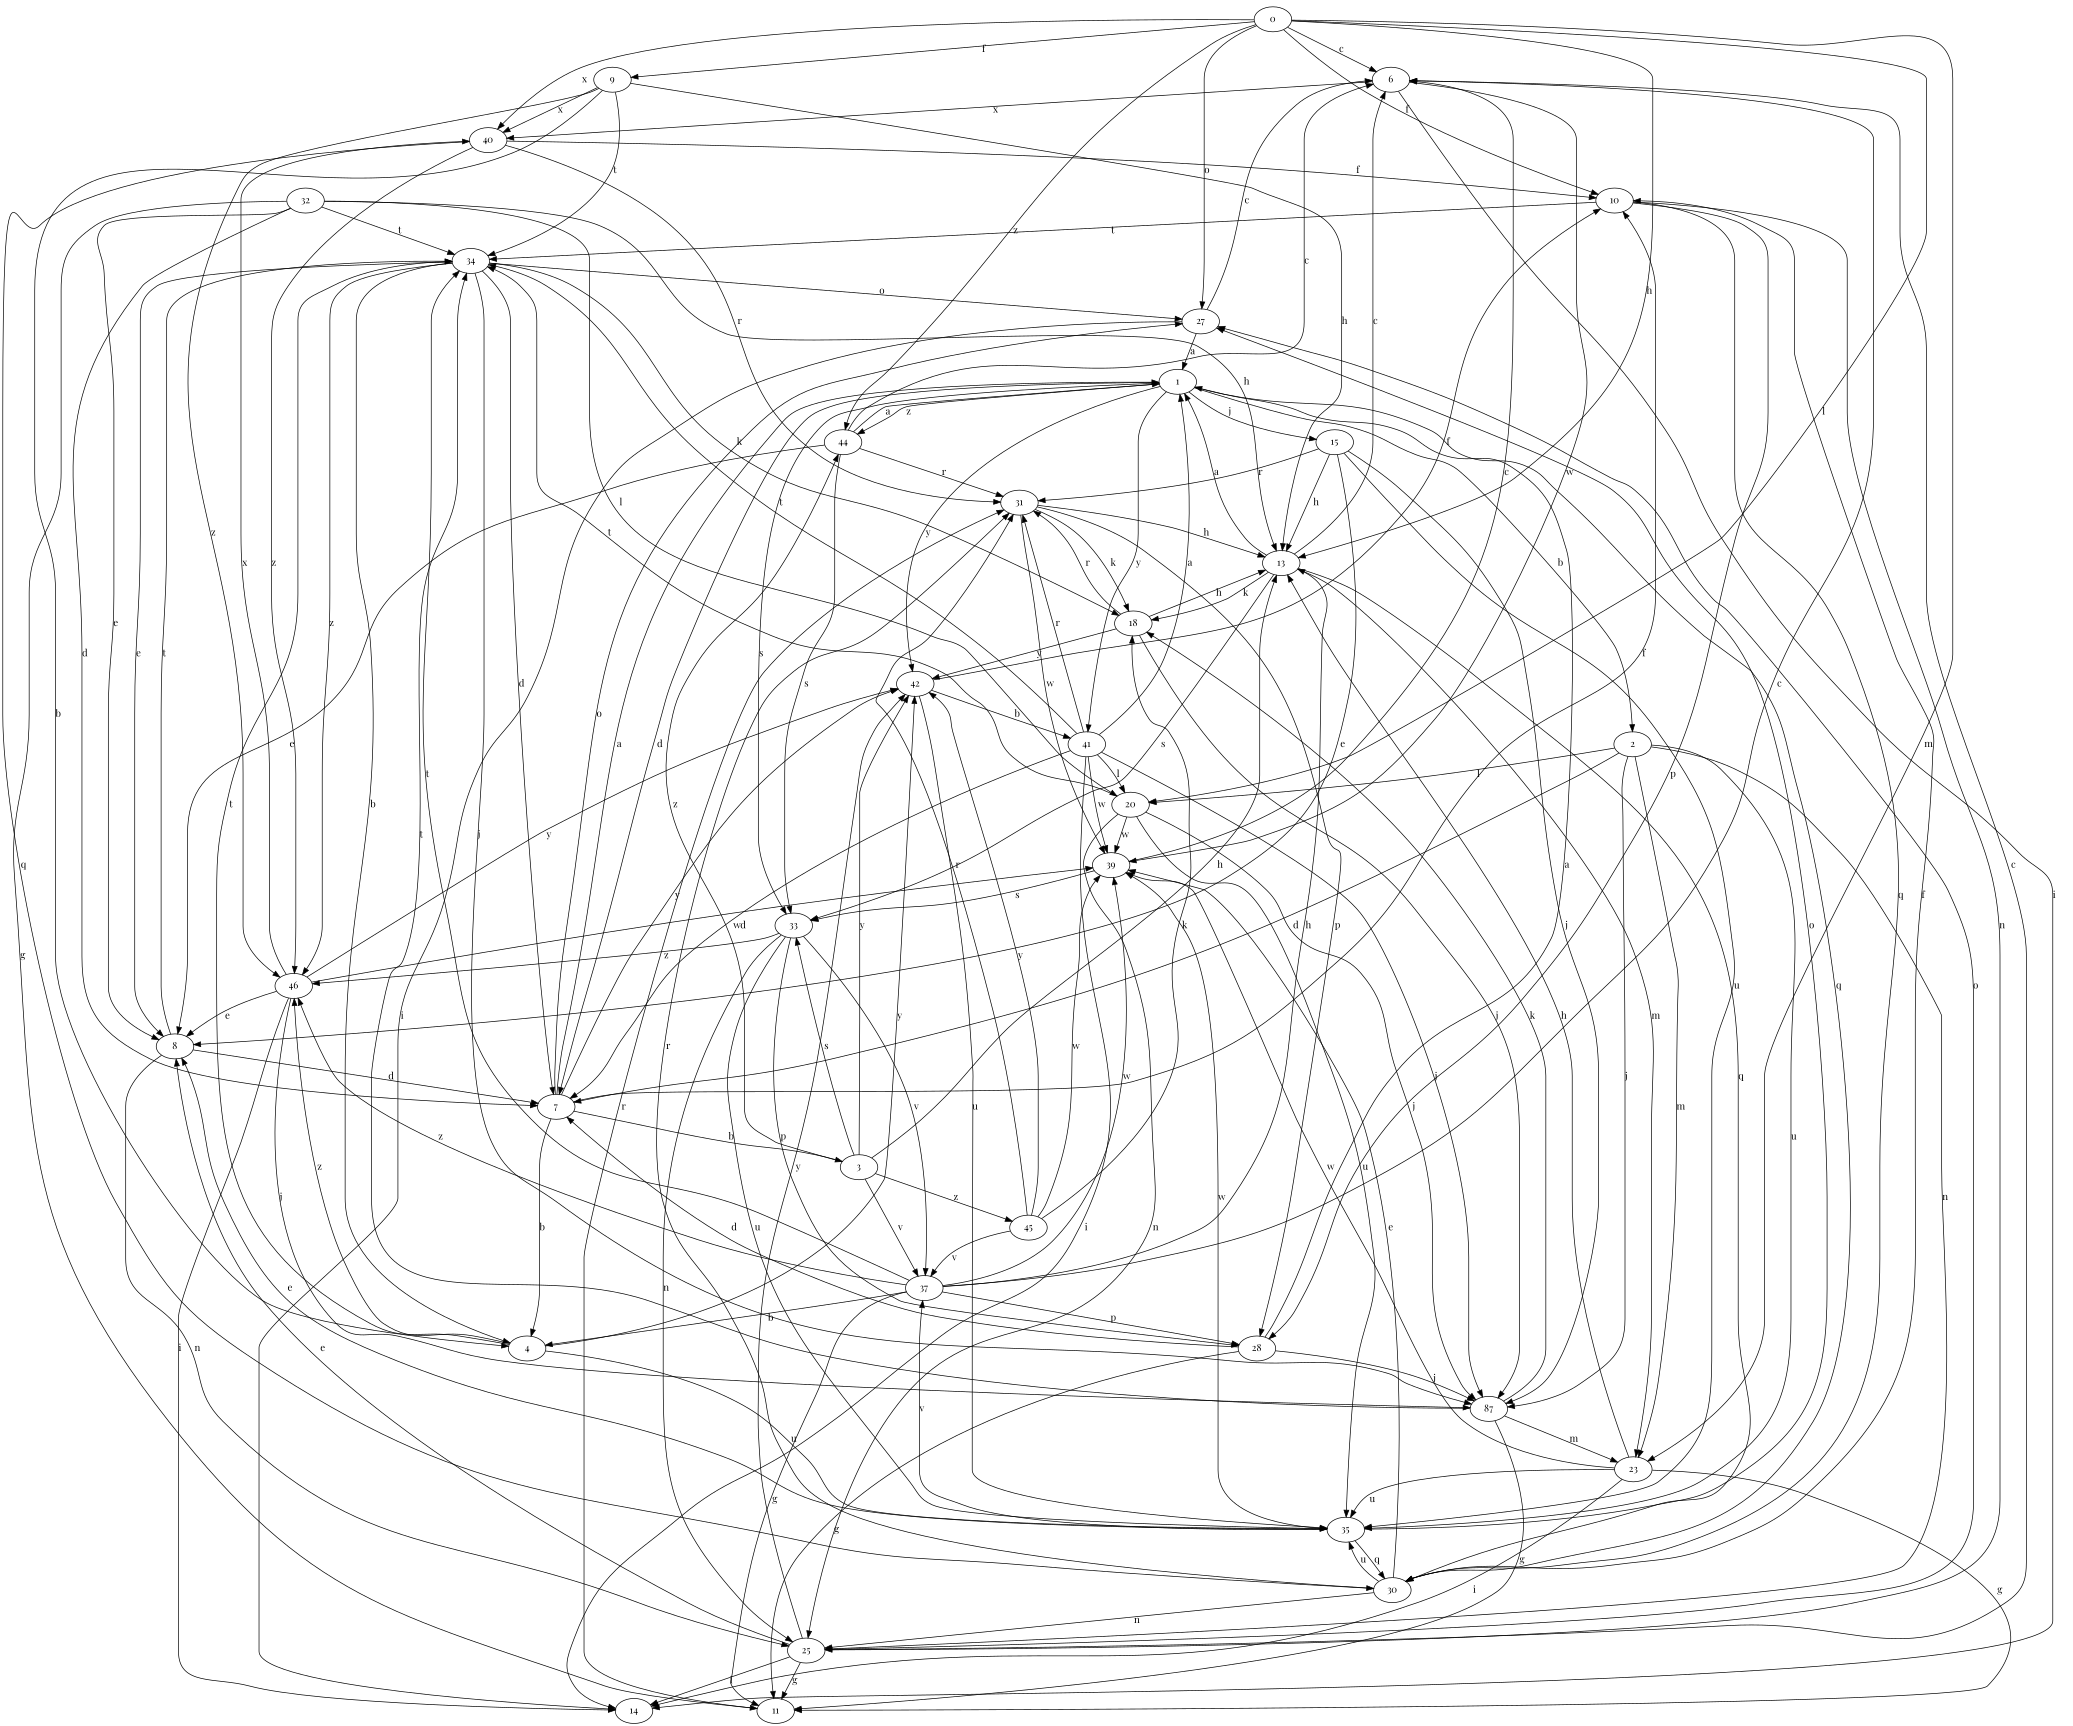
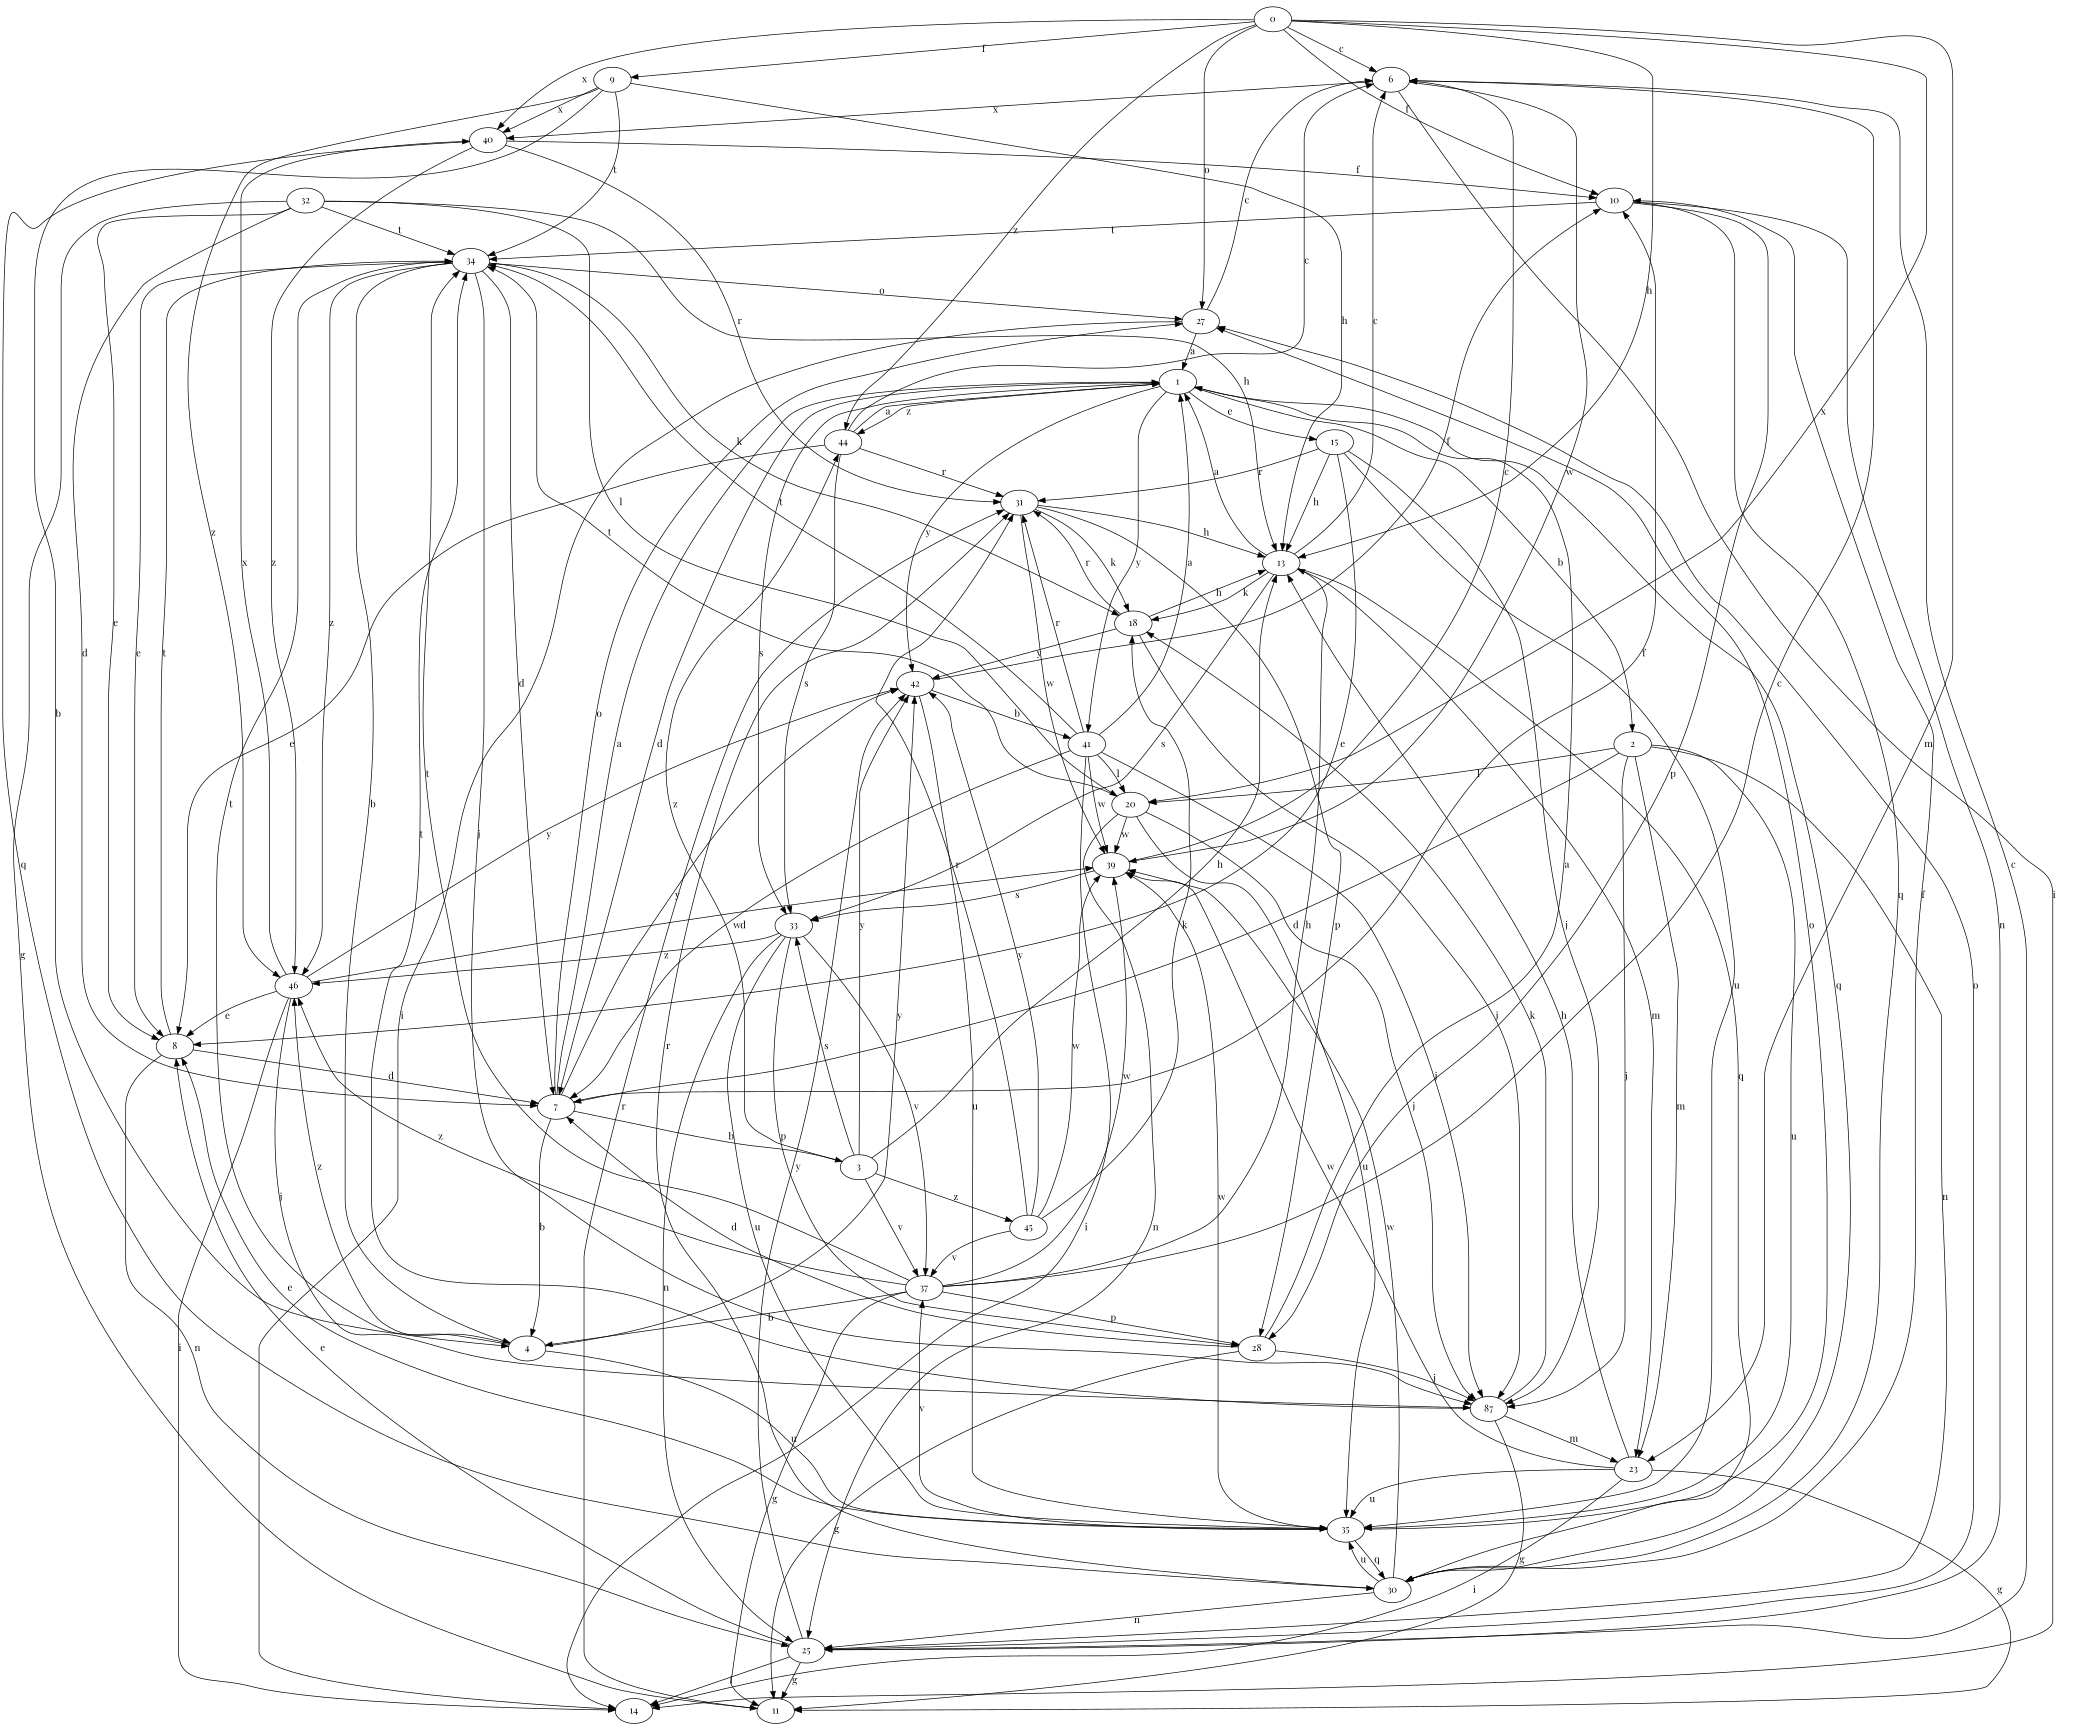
(1230, 412) -> (1230, 412)
(1824, 412) -> (1824, 412)
(1391, 1228) -> (1391, 1228)
